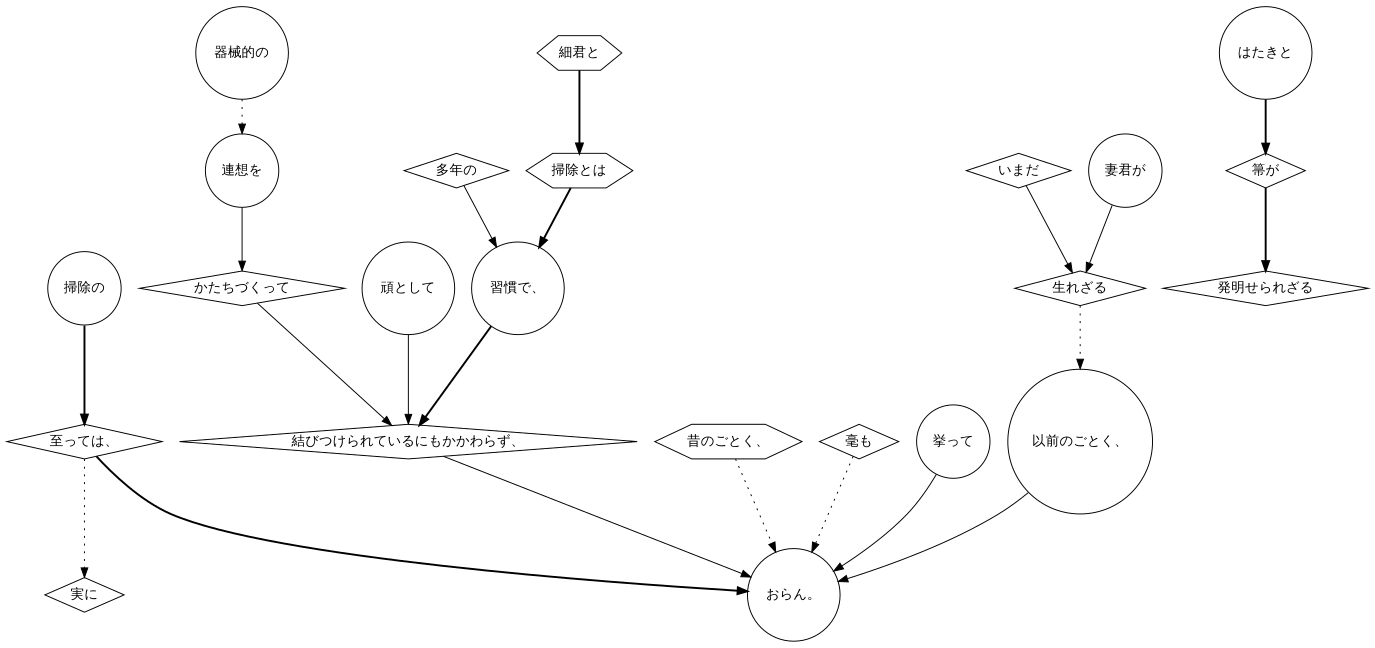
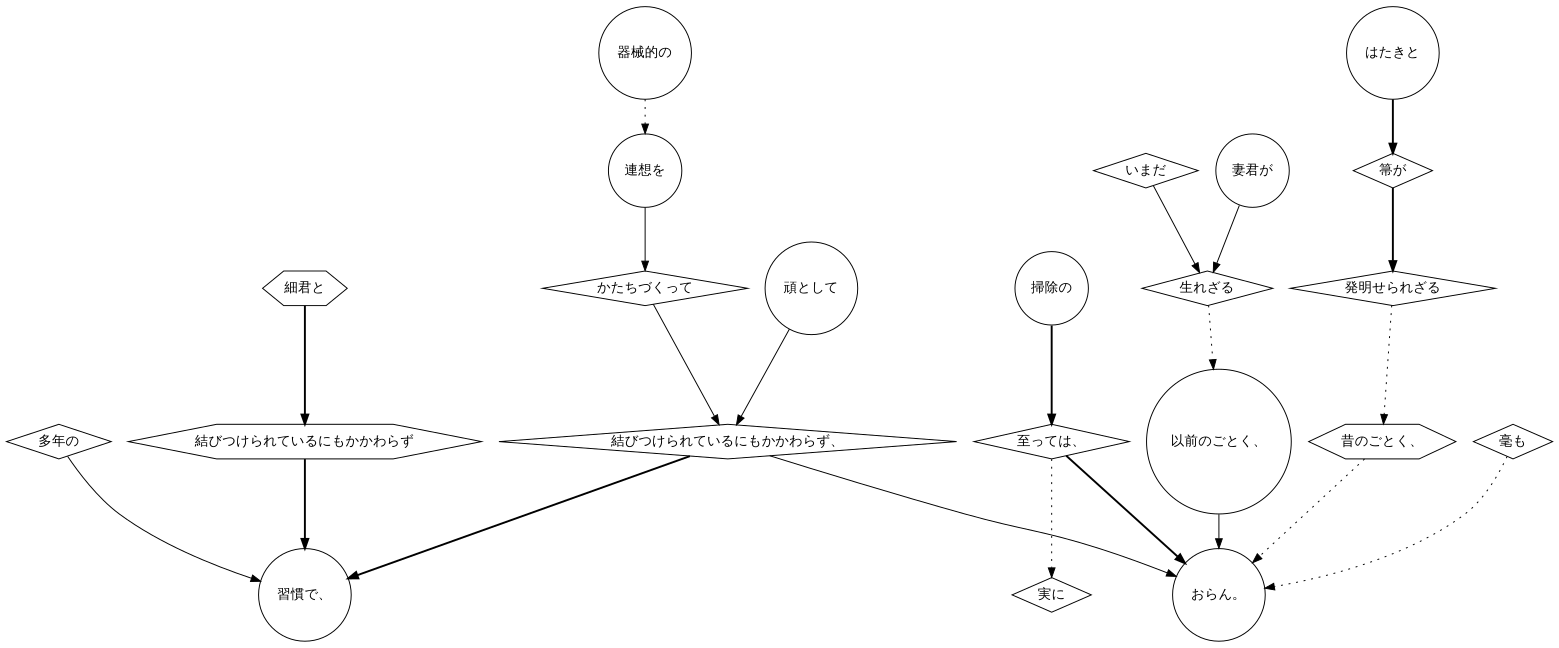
(579, 171) -> (305, 442)
none -> (1388, 360)
(458, 372) -> (524, 516)
(953, 442) -> none
